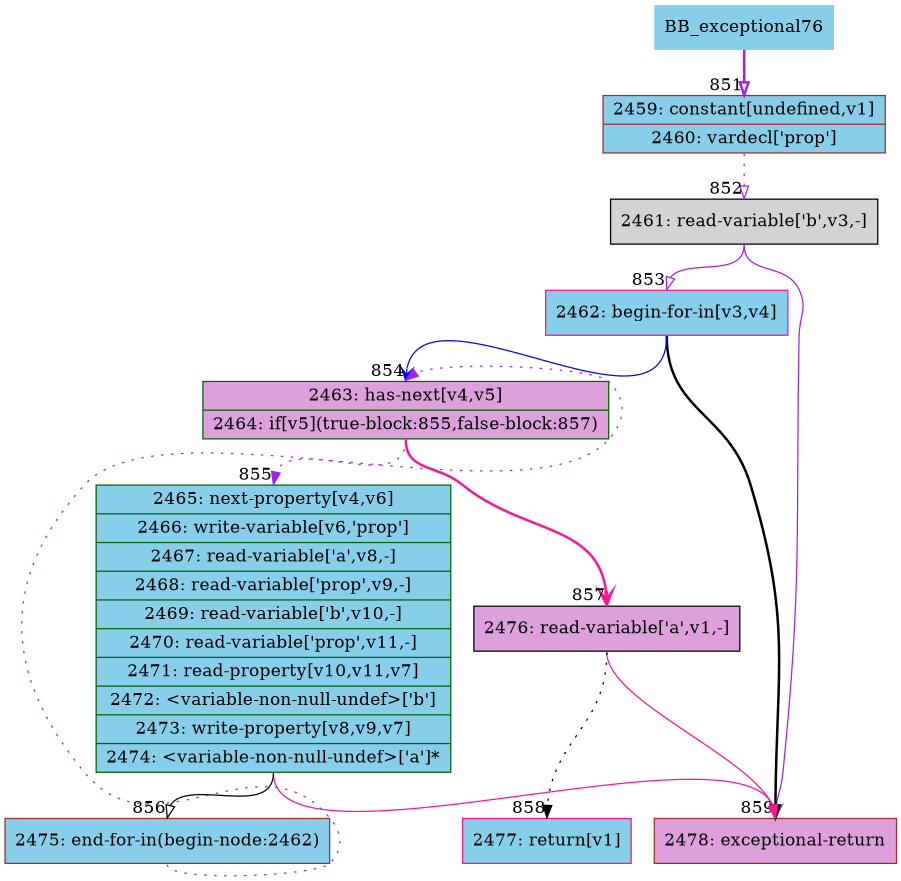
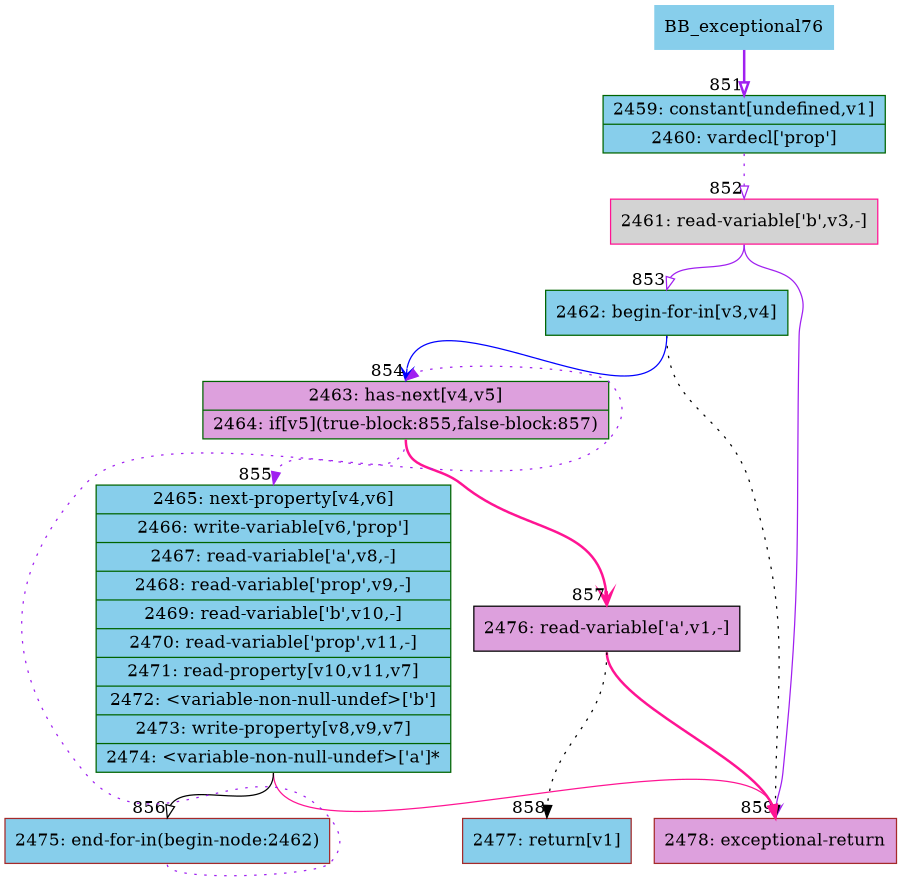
(744, 124) -> (744, 124)
(744, 222) -> (744, 222)
(667, 313) -> (667, 313)
(769, 557) -> (769, 557)
(686, 732) -> (686, 732)
(547, 841) -> (547, 841)
